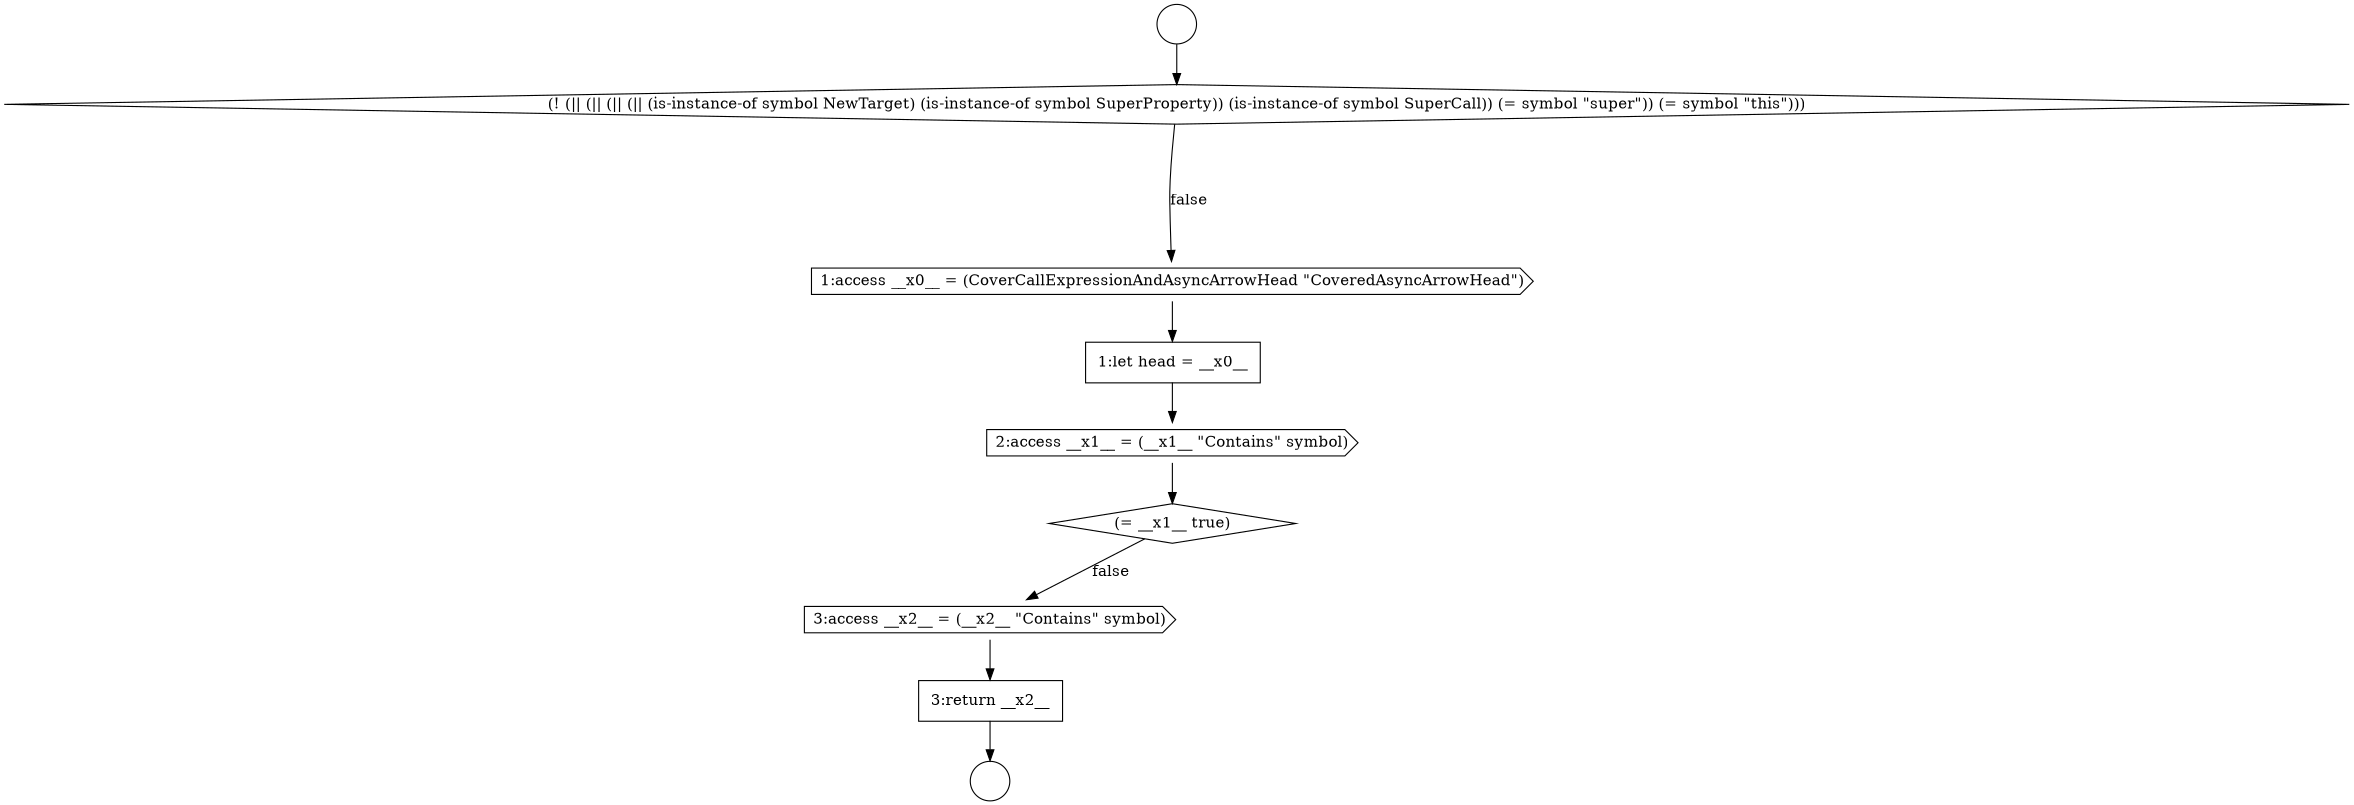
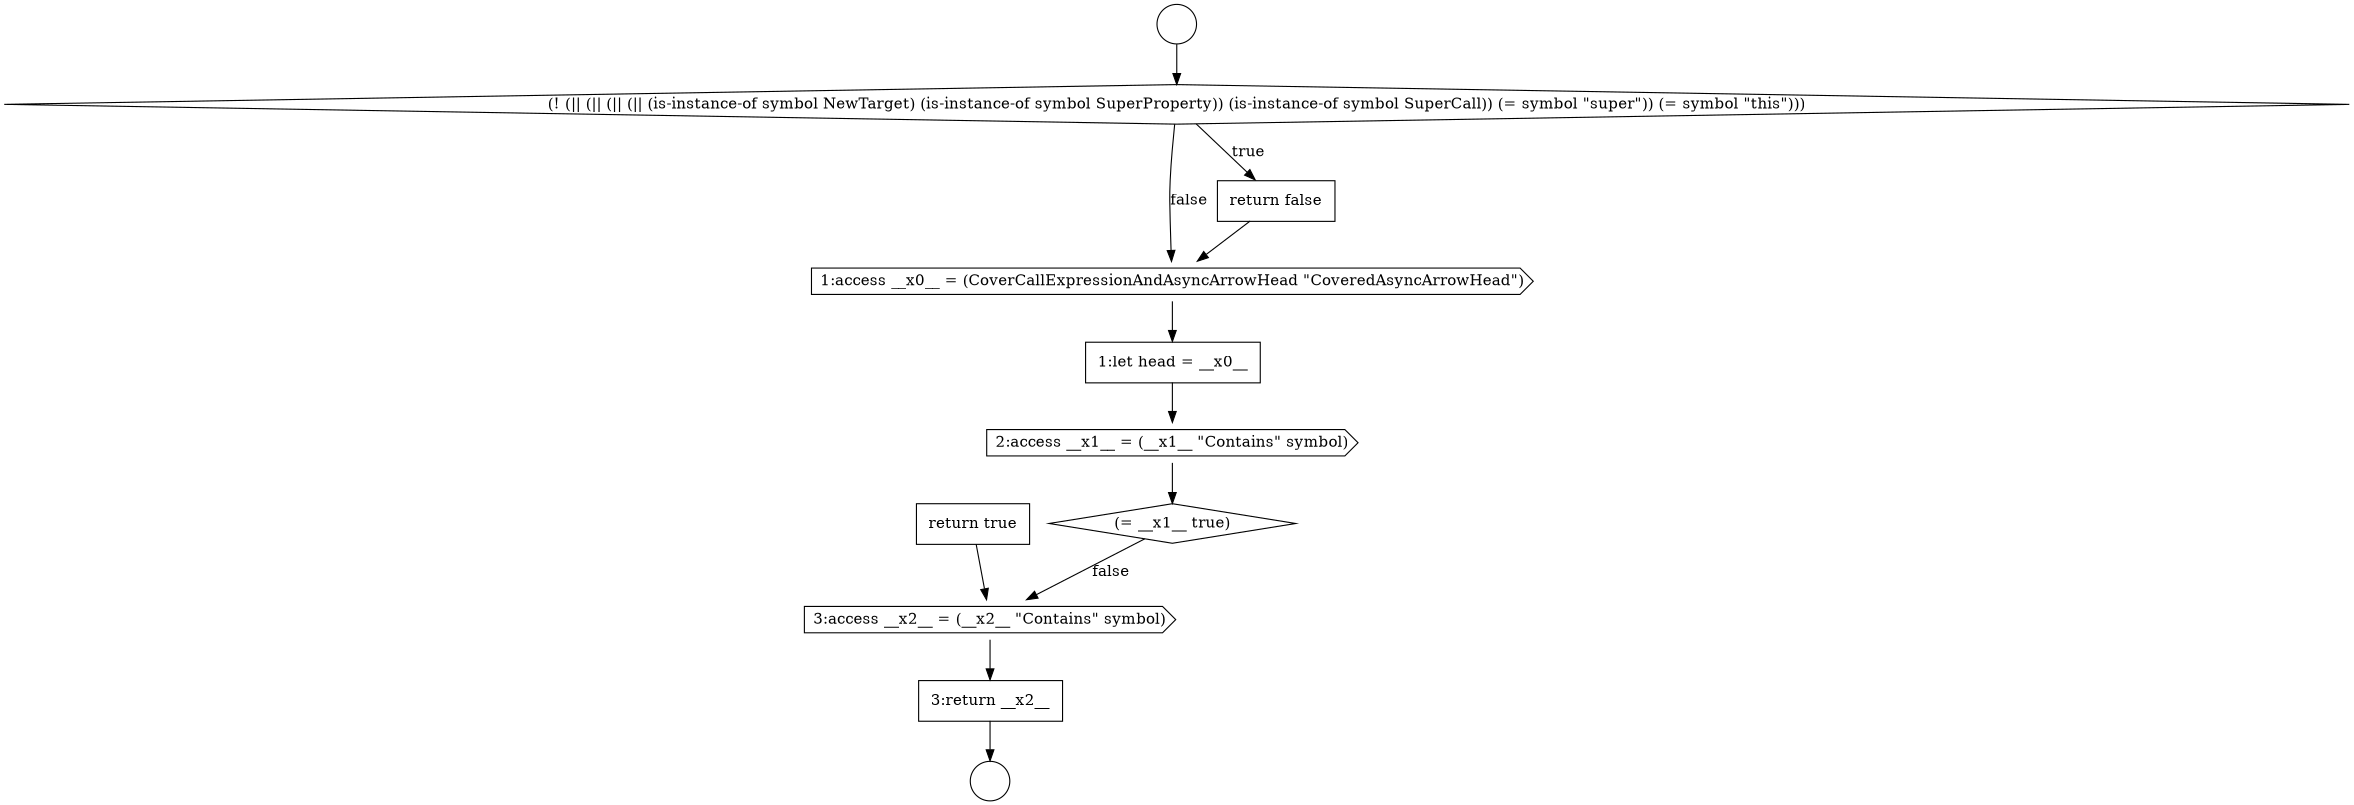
none -> (1276, 200)
none -> (972, 523)
